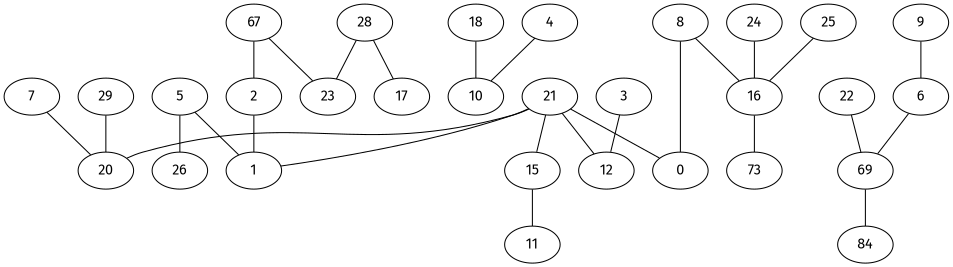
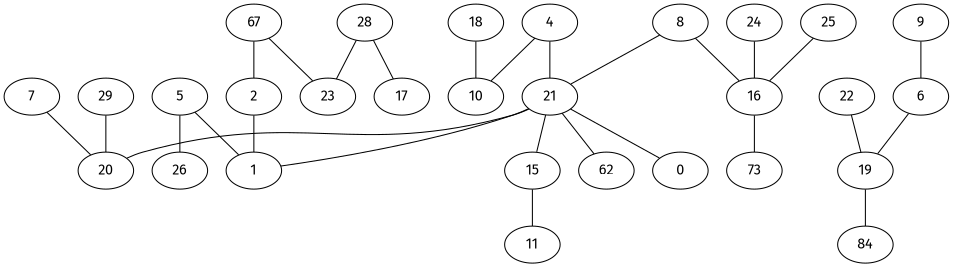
none -> (550, 60)
(624, 97) -> none
(680, 97) -> (615, 60)
(606, 171) -> (606, 171)
(865, 171) -> (865, 171)
